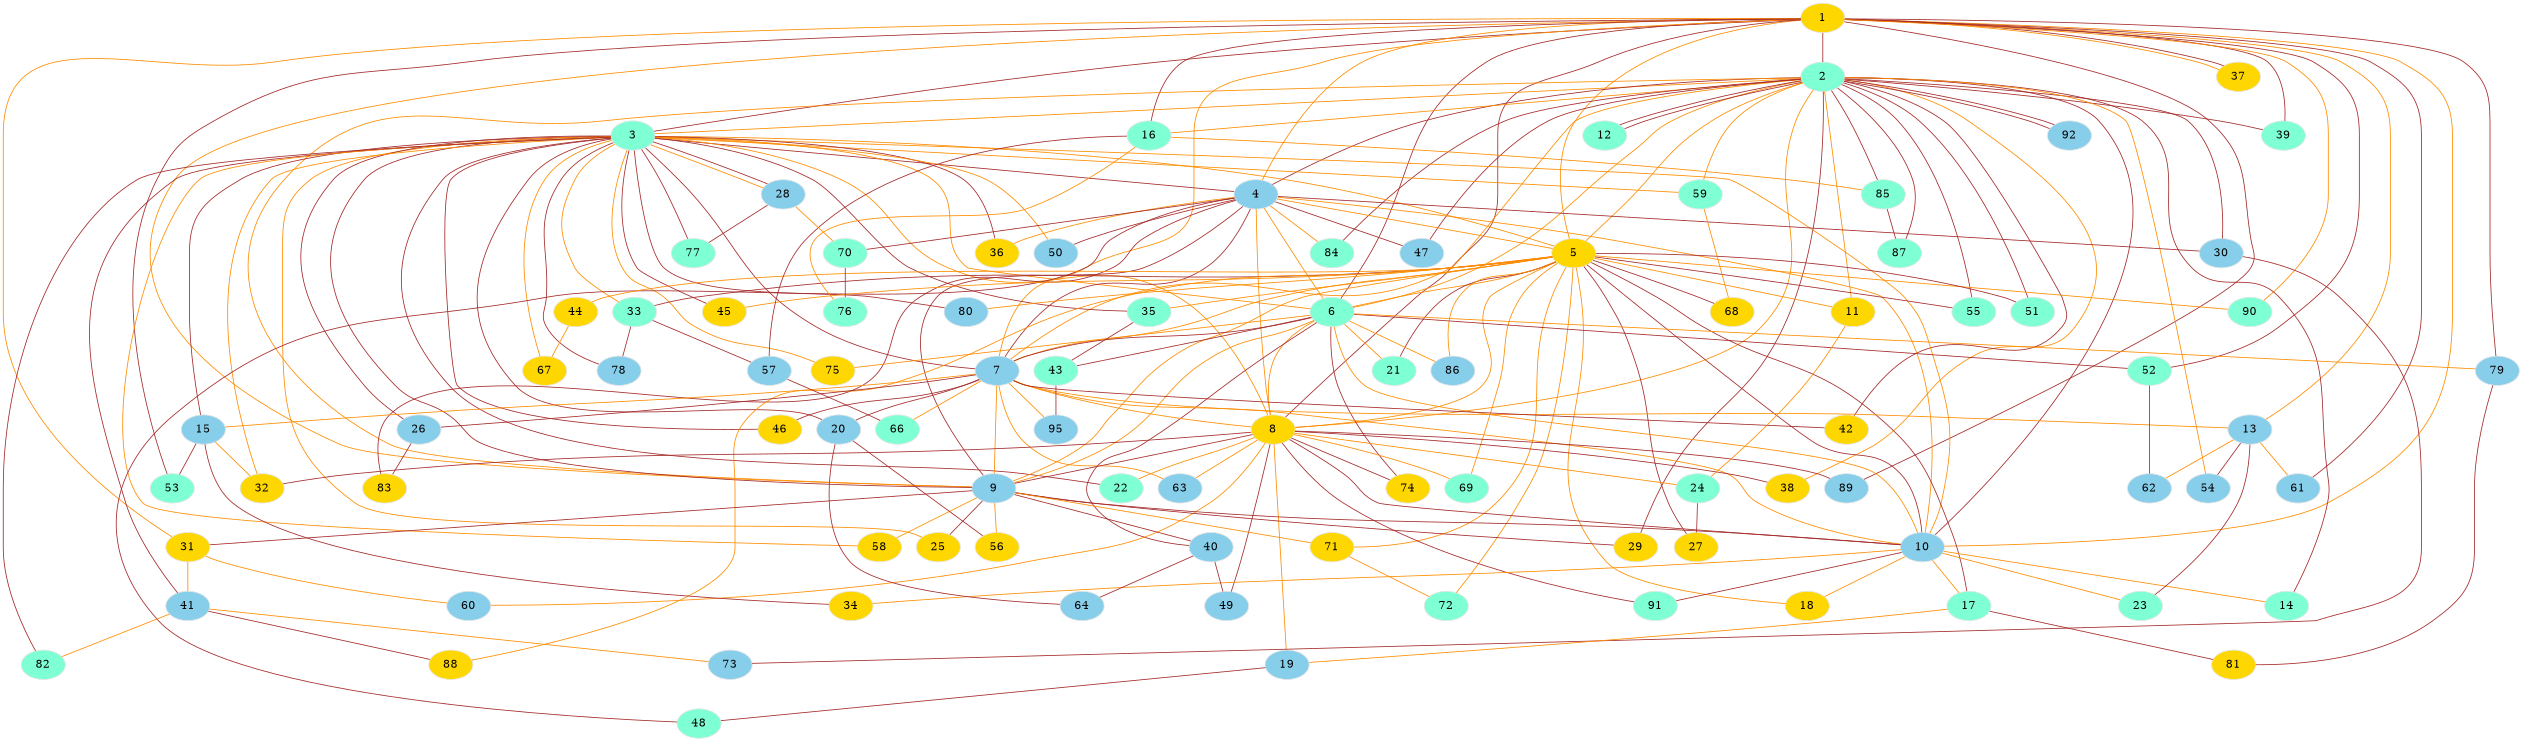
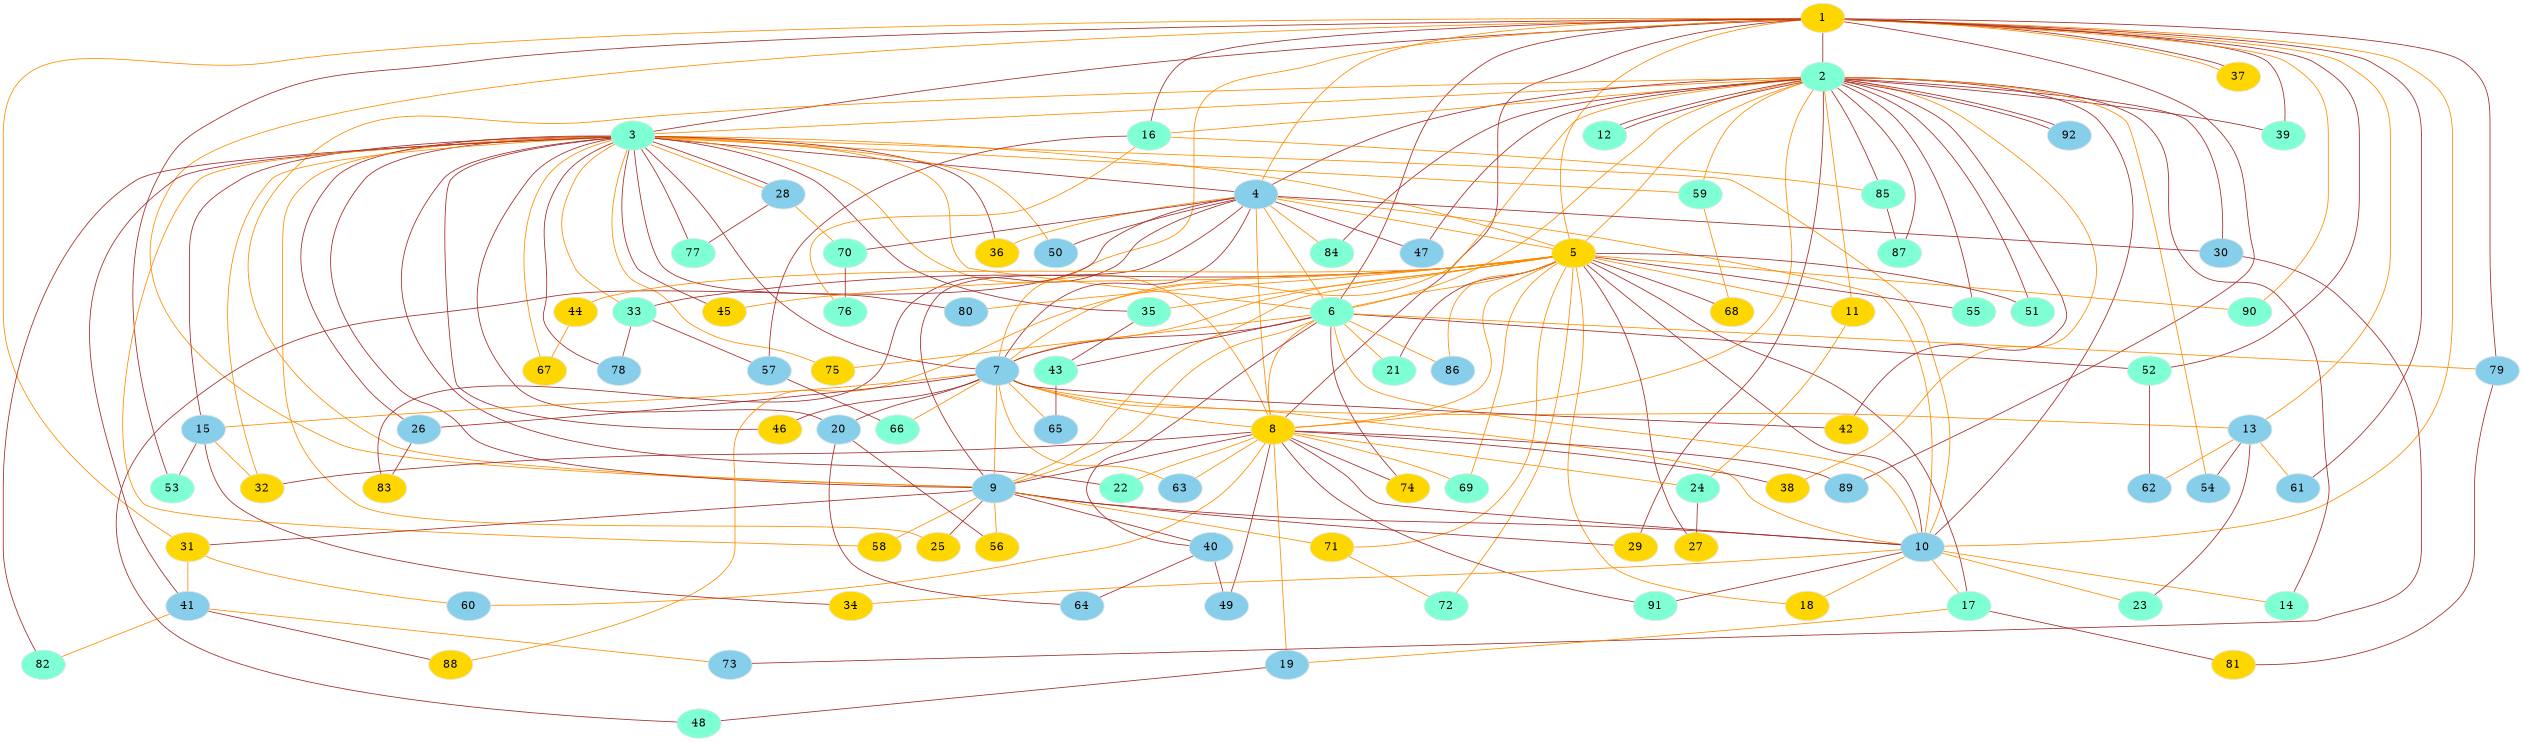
(1056, 430) -> (1056, 430)
